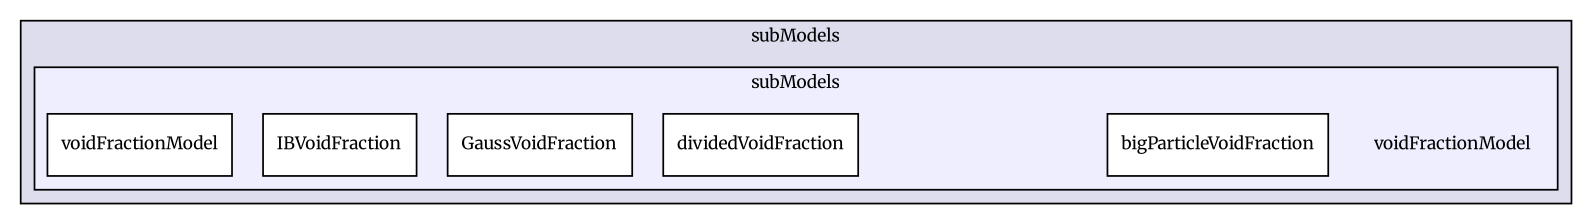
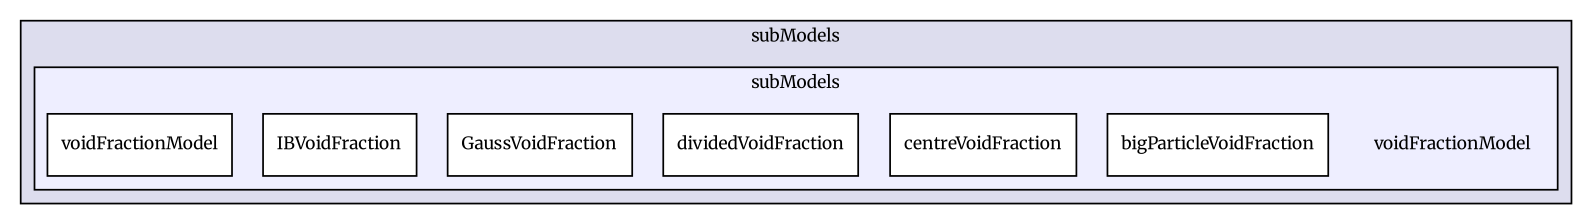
none -> (983, 145)
